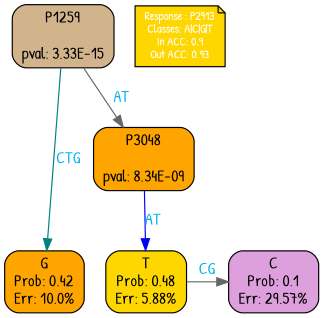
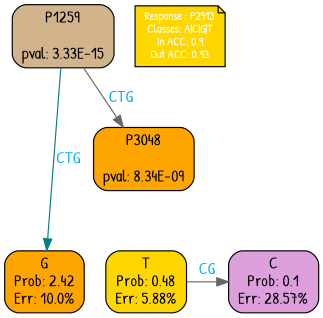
(122, 98) -> (122, 98)
(145, 215) -> none
(44, 282) -> (44, 282)
(274, 282) -> (274, 282)
